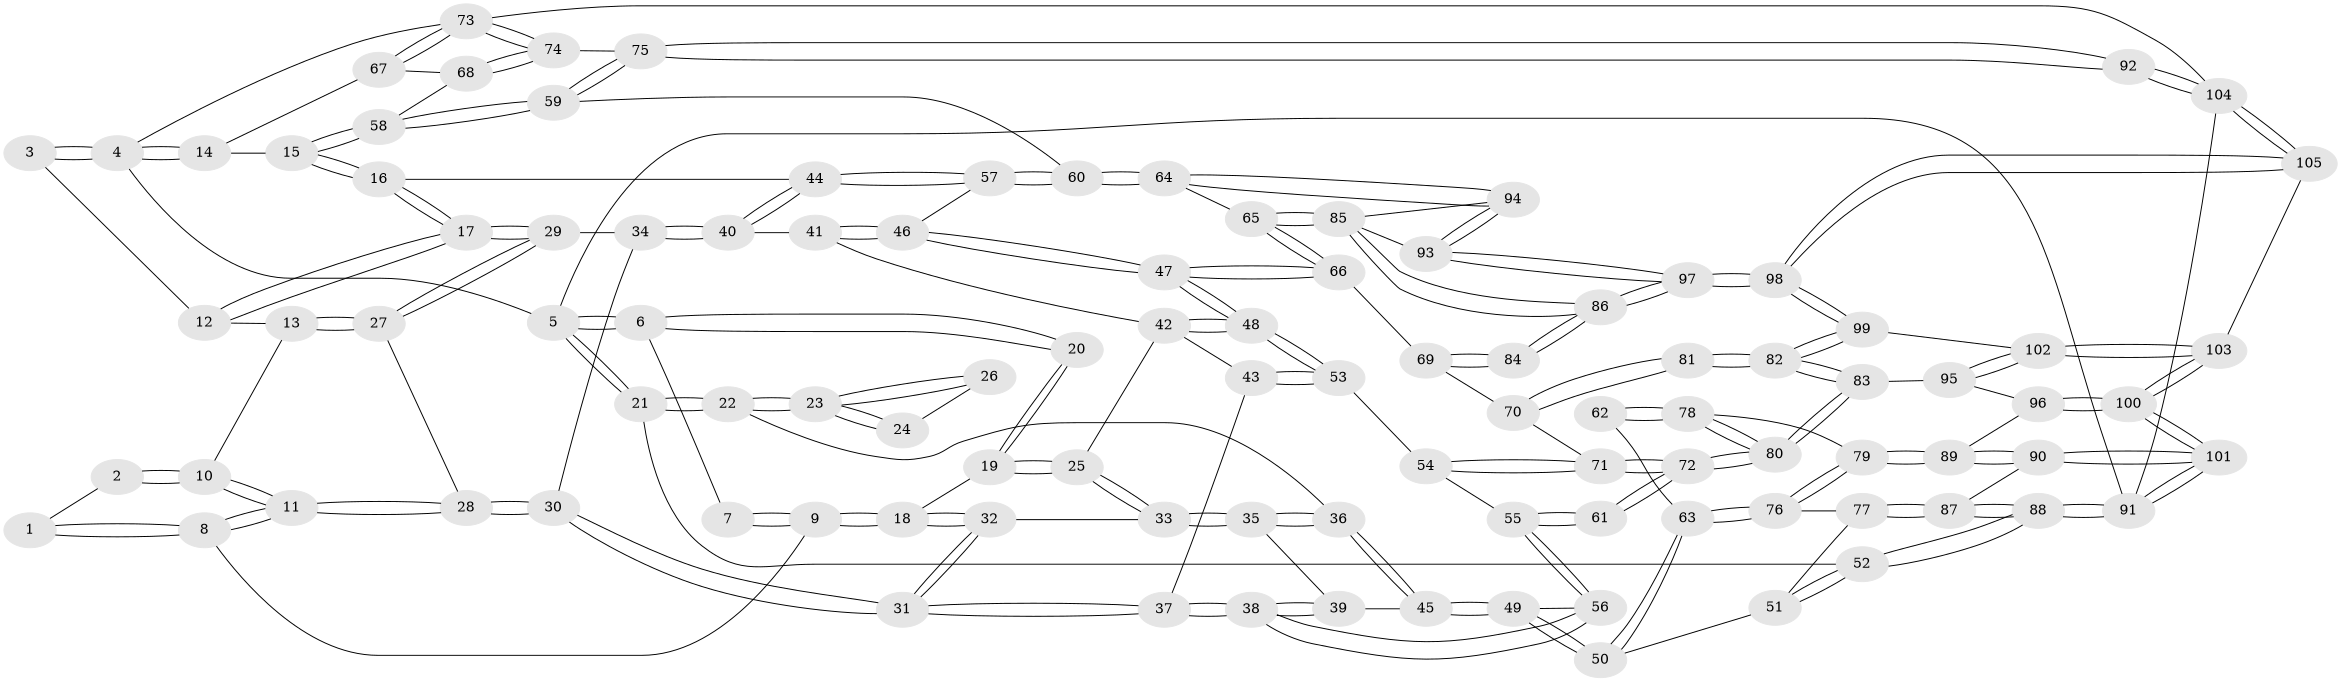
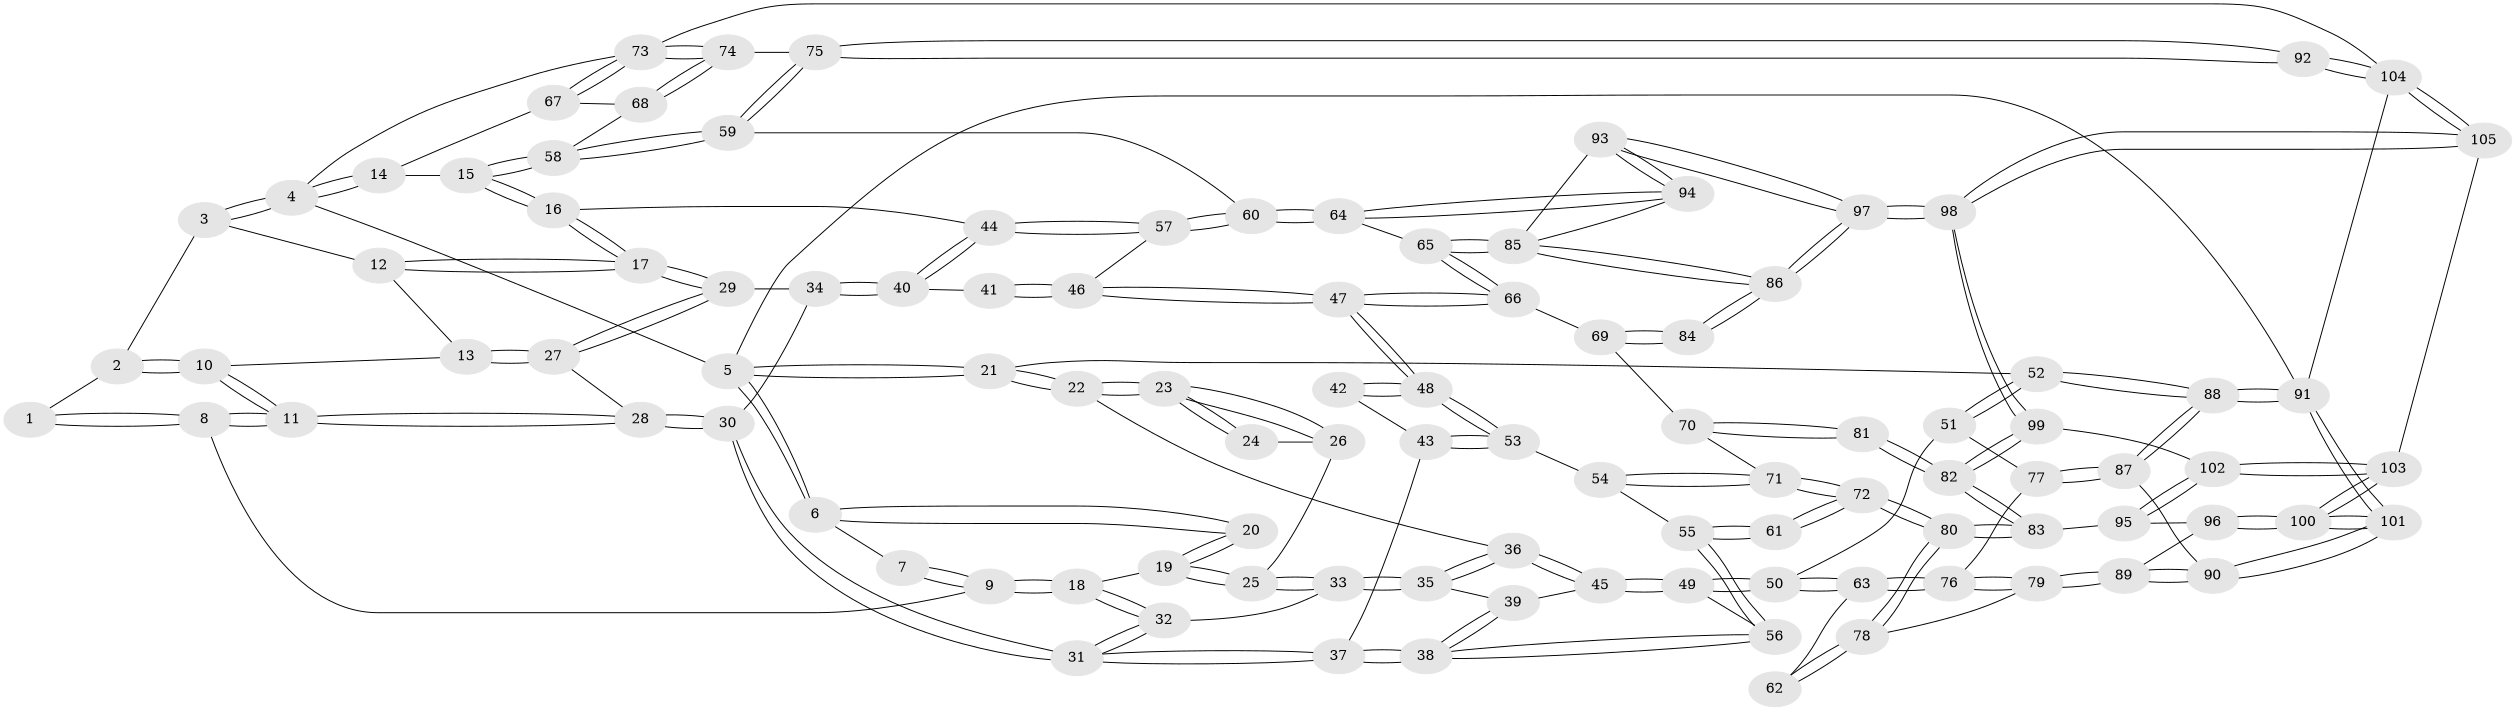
(986, 290) -> none
none -> (161, 293)
(1121, 397) -> (1303, 517)
